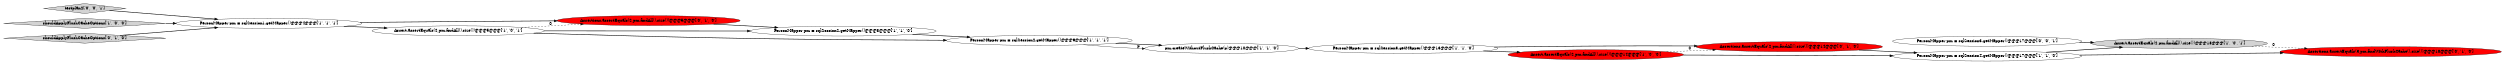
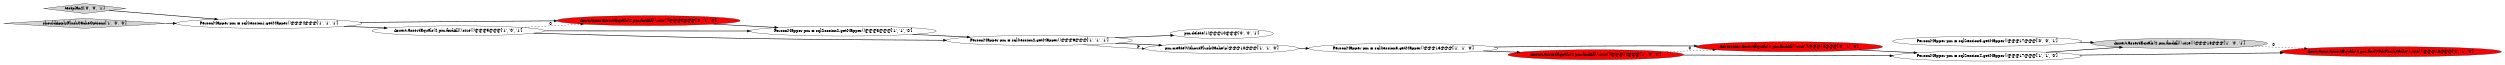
none -> (1222, 34)
(85, 38) -> none
